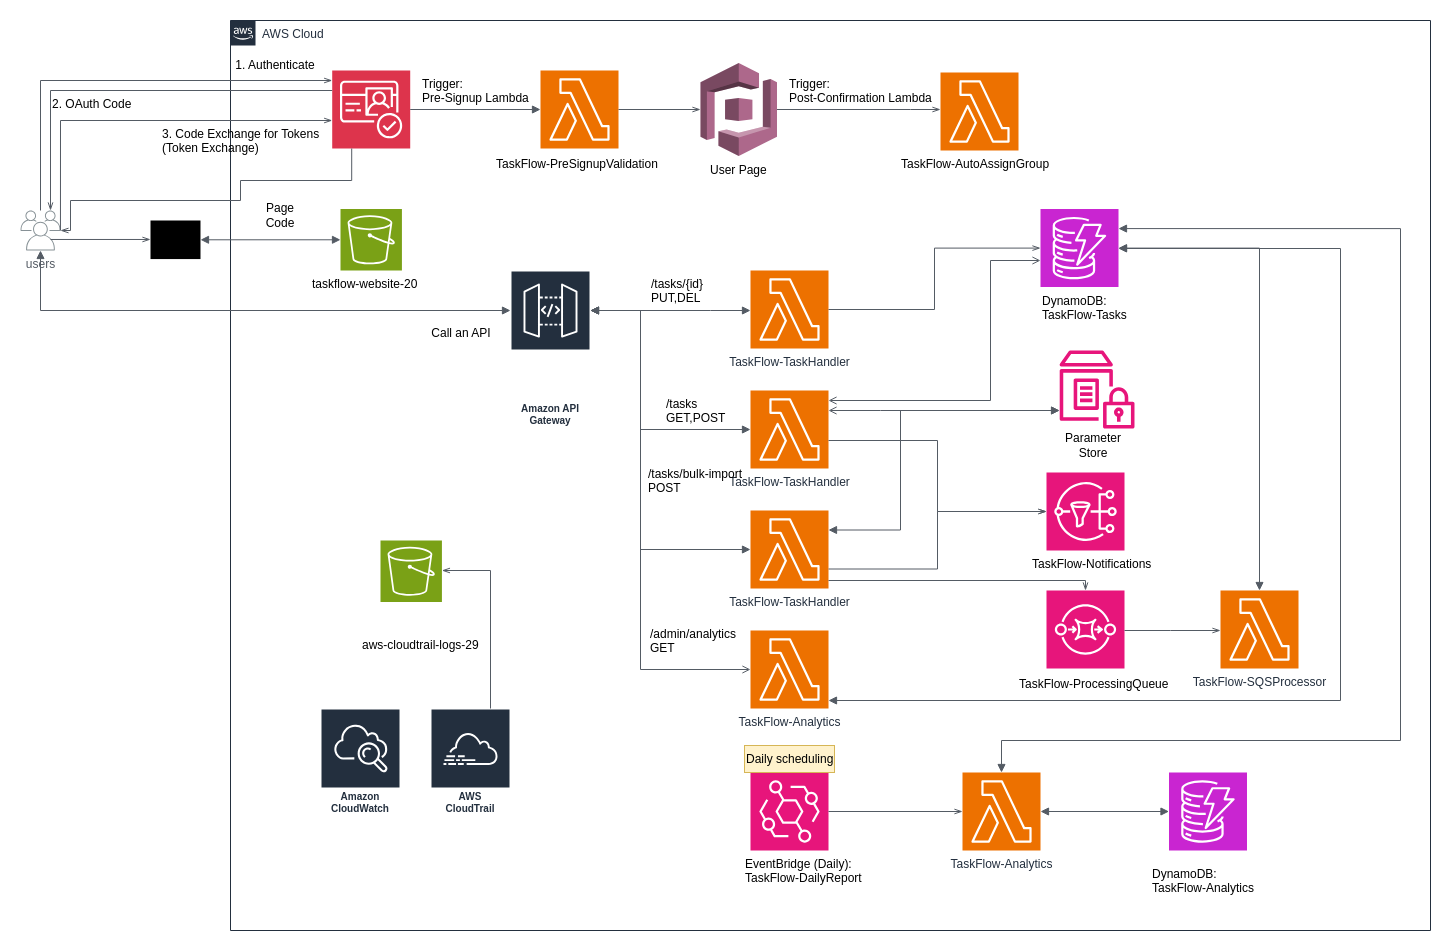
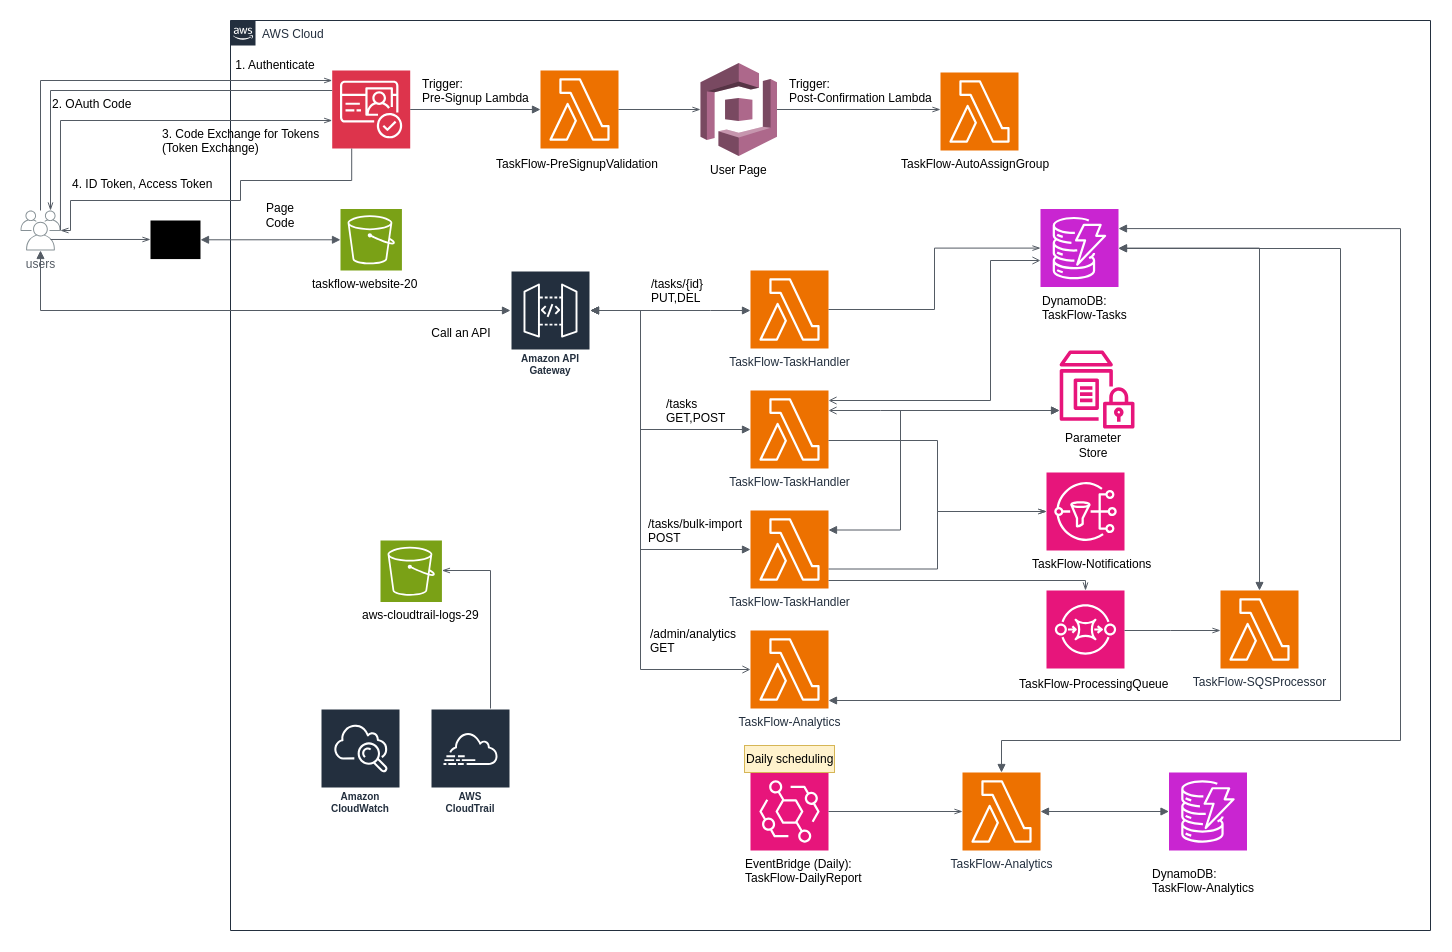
none -> (151, 191)
(551, 351) -> (551, 326)
(695, 481) -> (695, 531)
(423, 652) -> (423, 622)
